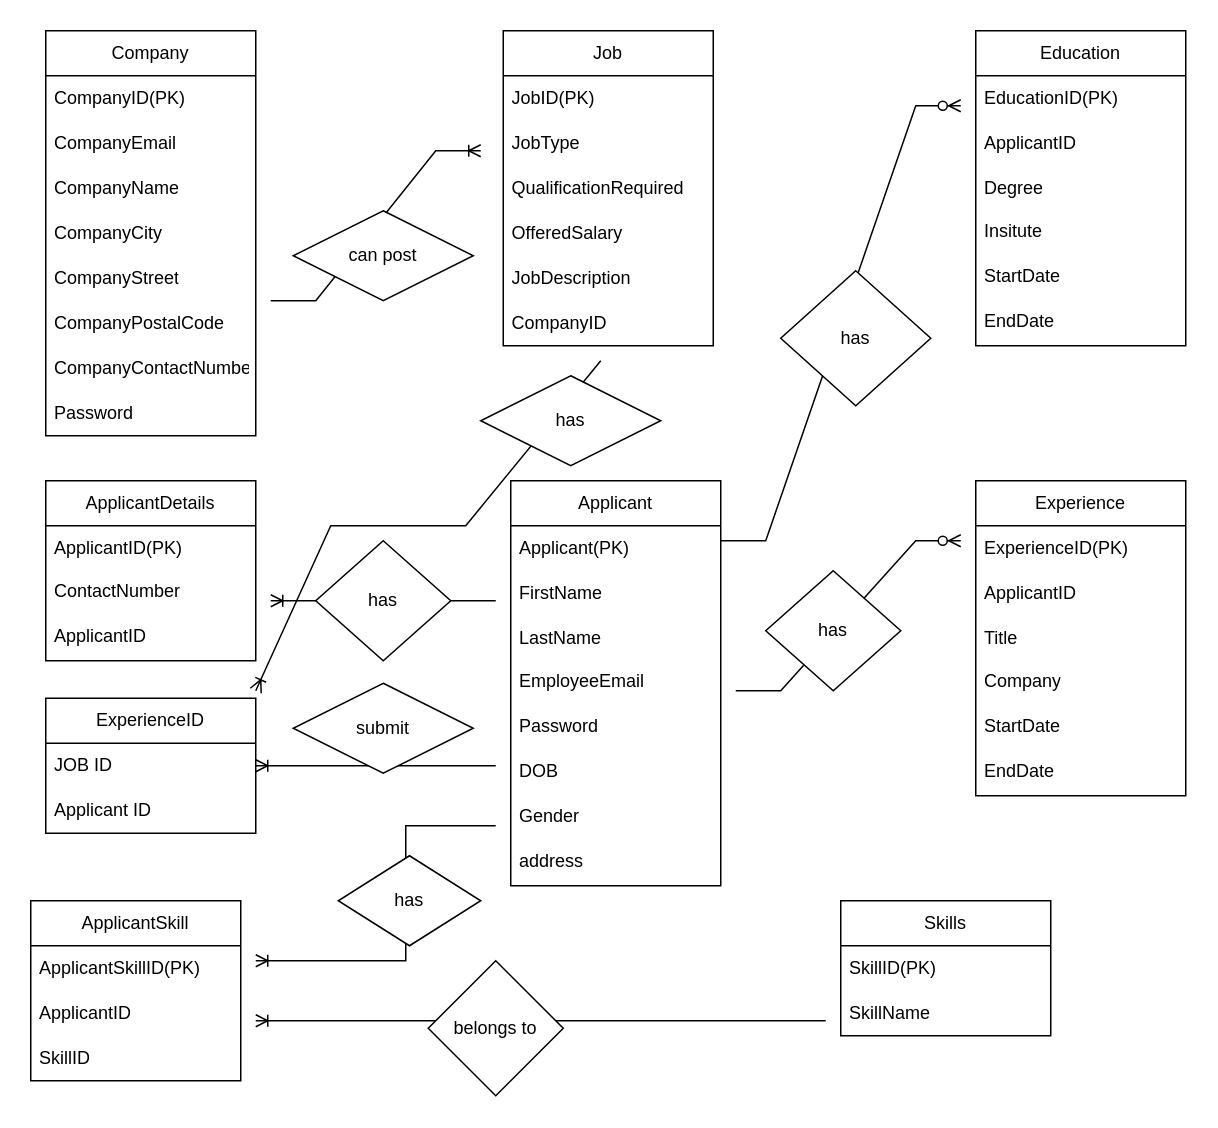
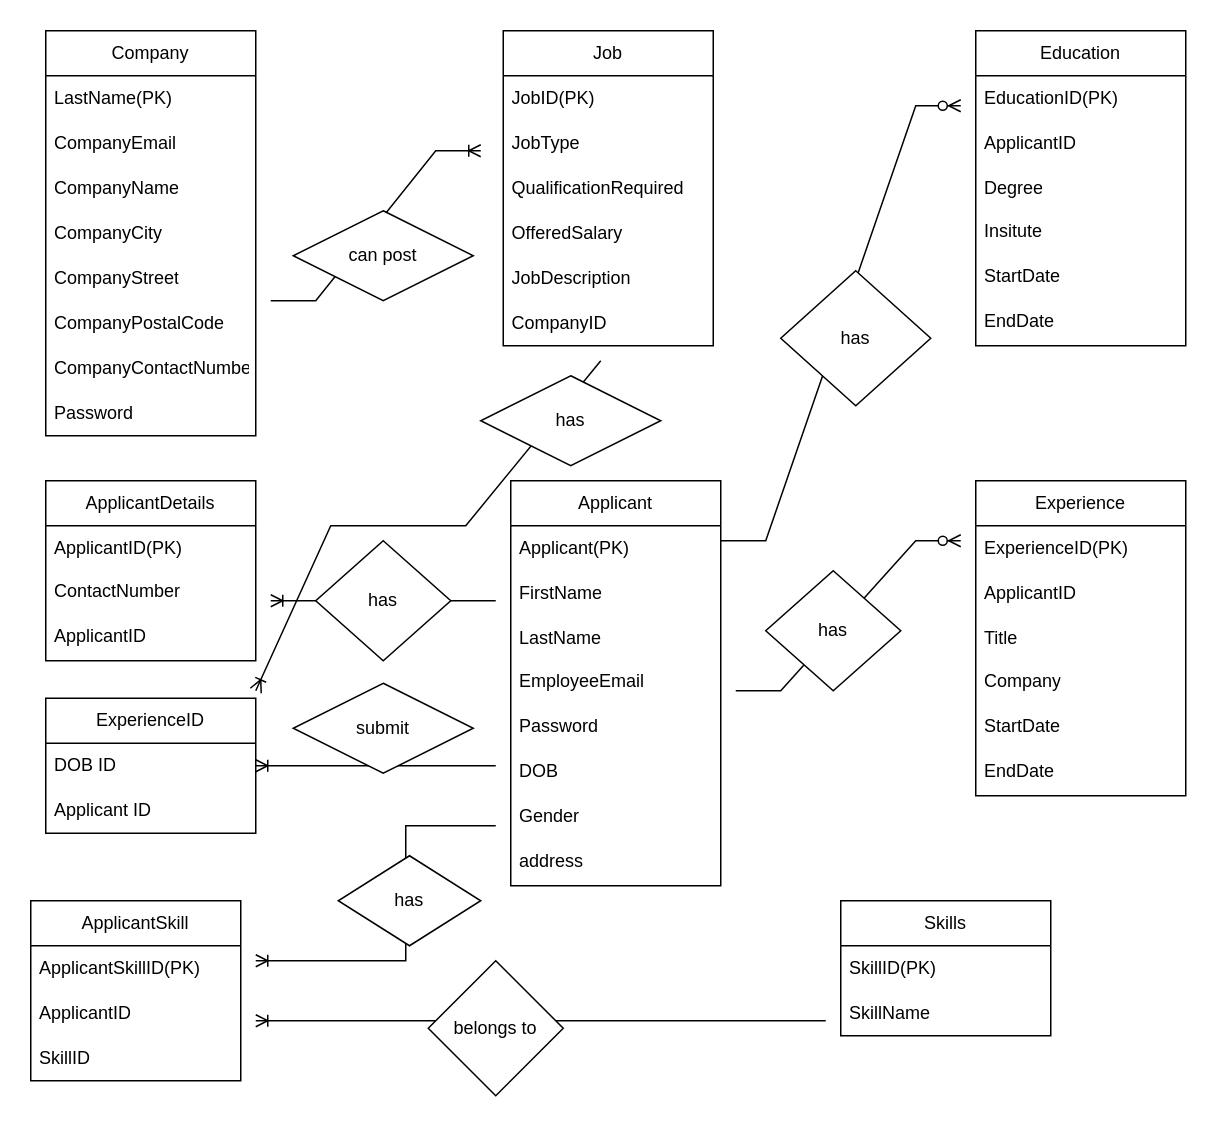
(120, 98) -> (115, 98)
(83, 766) -> (83, 766)
